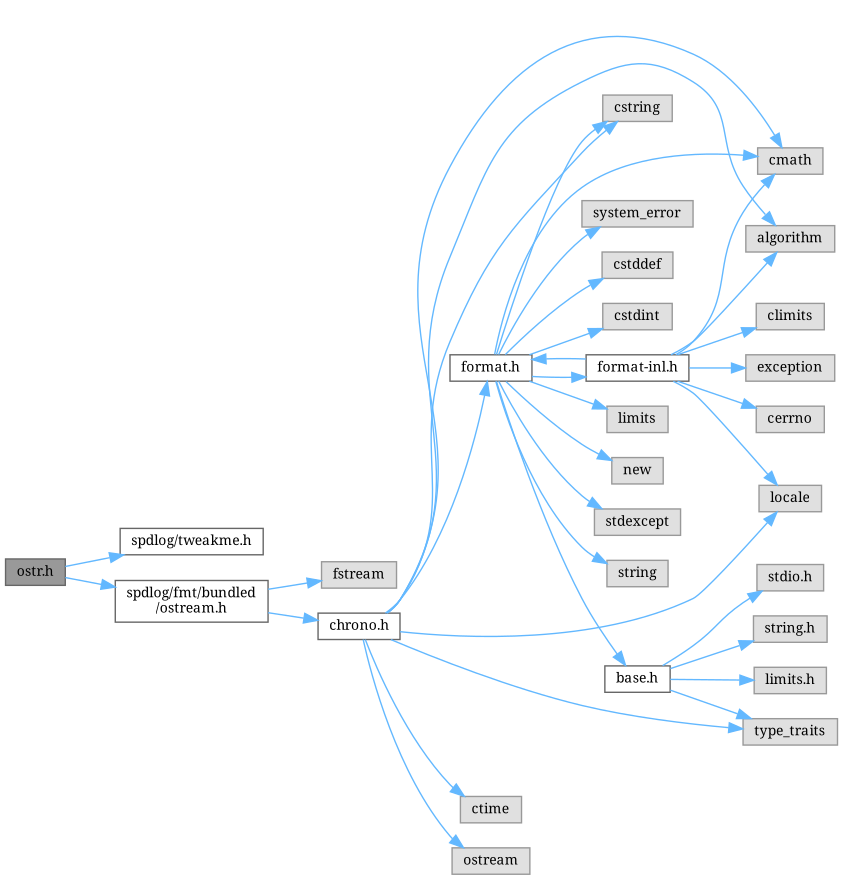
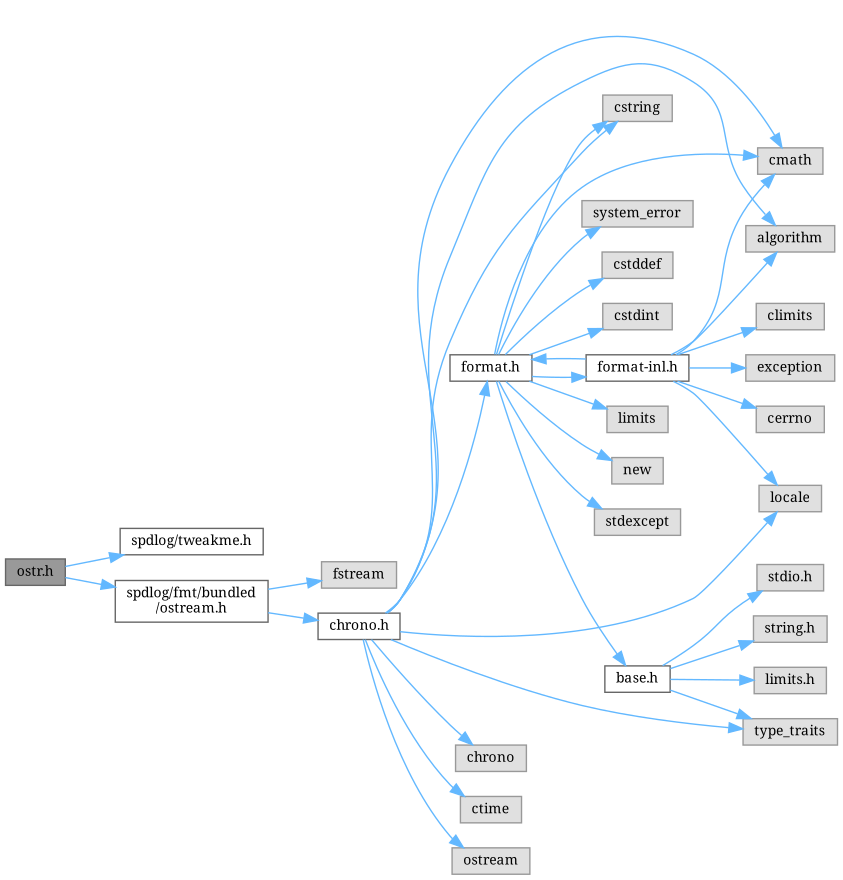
(638, 574) -> none
none -> (491, 758)
